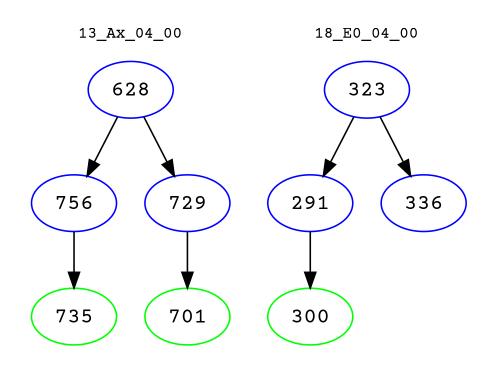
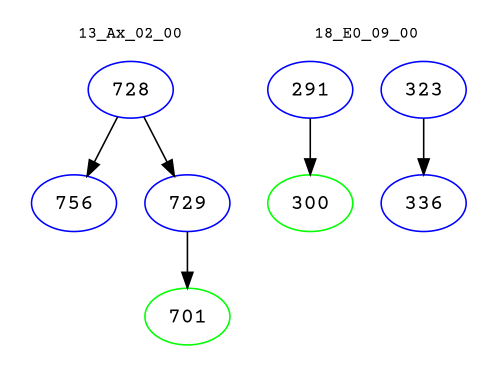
(131, 34) -> (131, 34)
(367, 34) -> (367, 34)
(131, 90) -> (131, 90)
(342, 139) -> none
(74, 317) -> none
